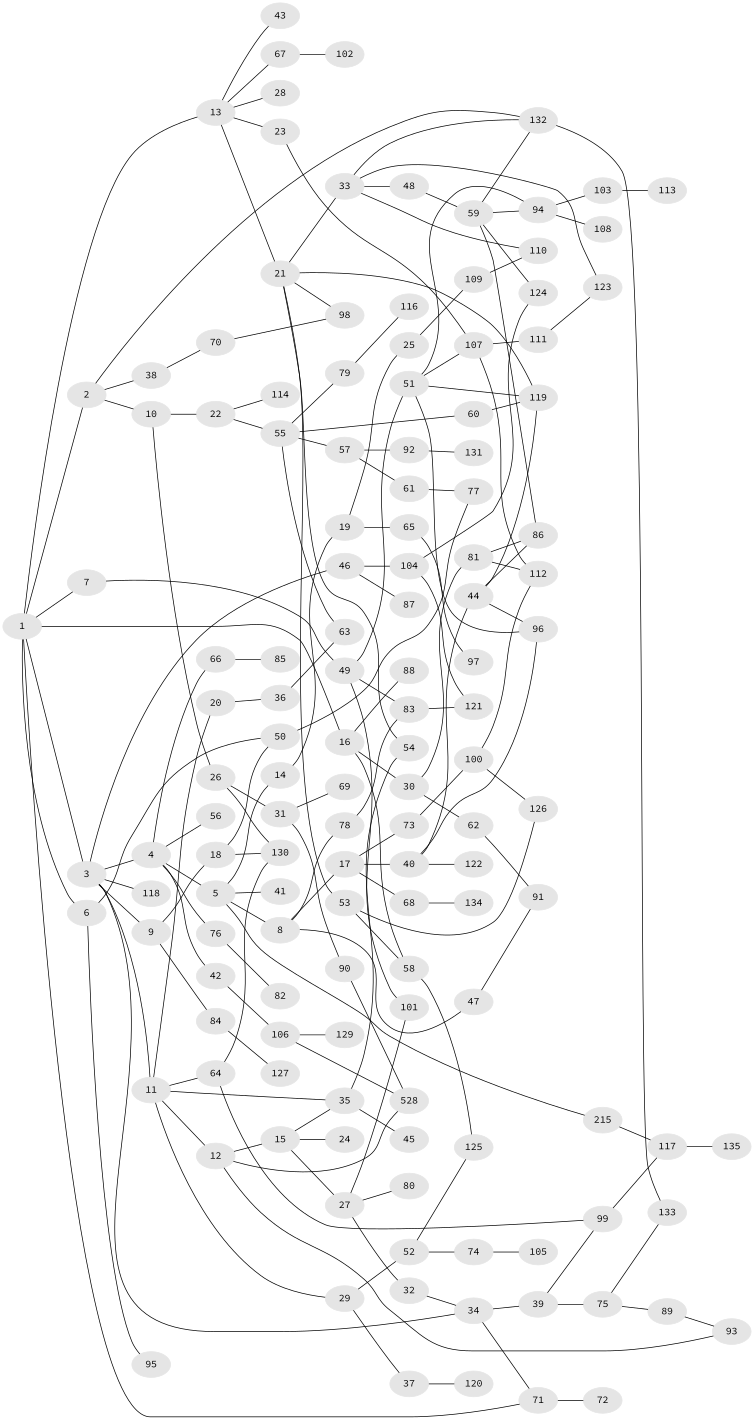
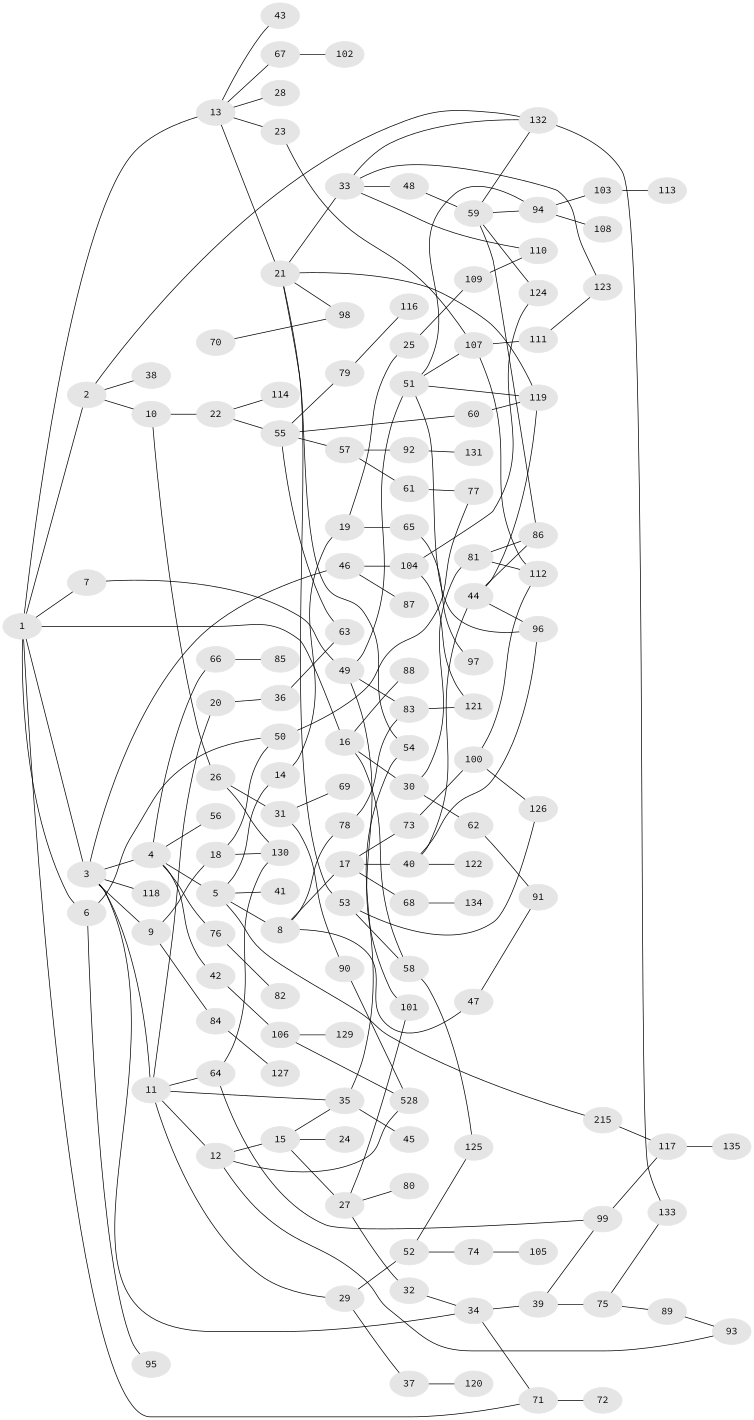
(184, 359) -> none
